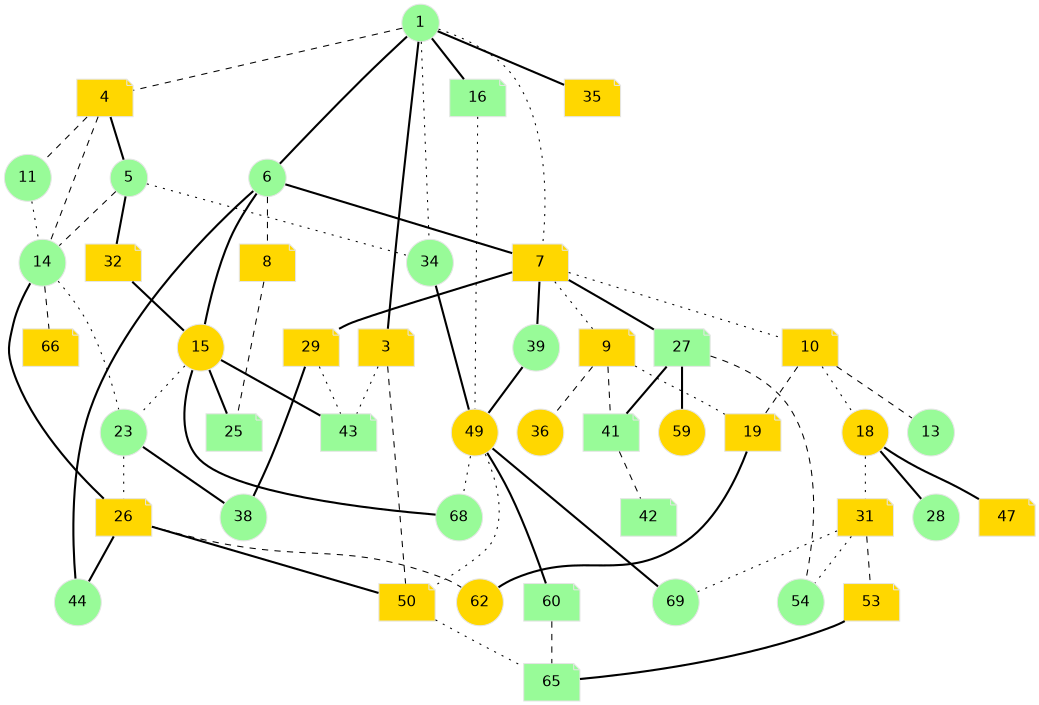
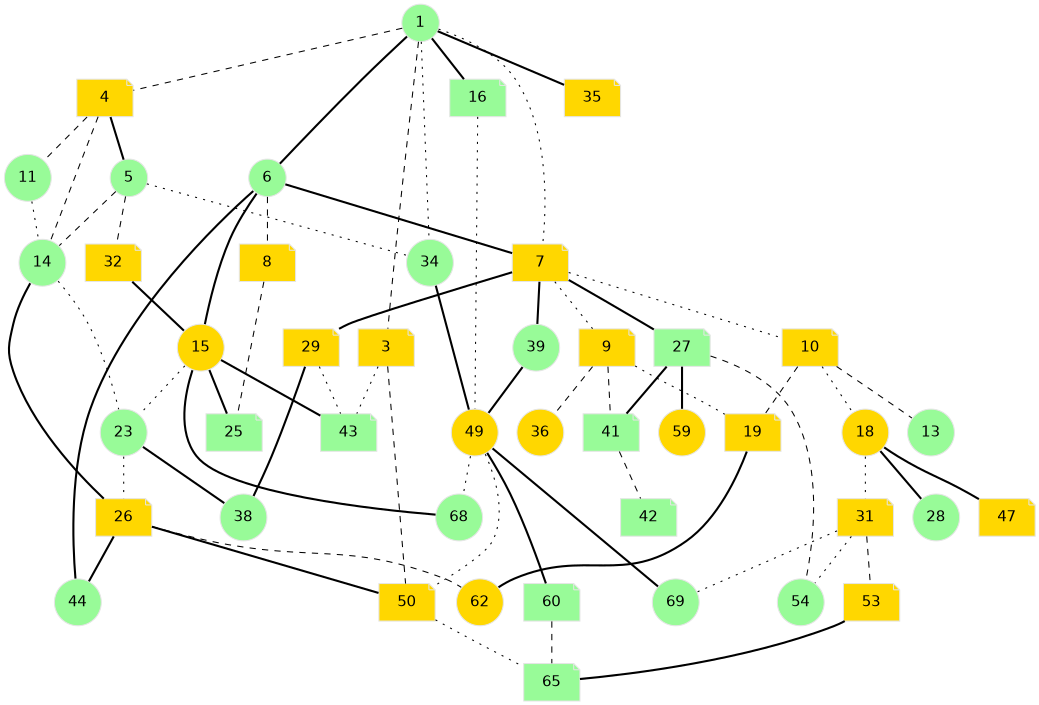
(402, 185) -> (402, 185)
(121, 220) -> (121, 220)
(51, 348) -> none
